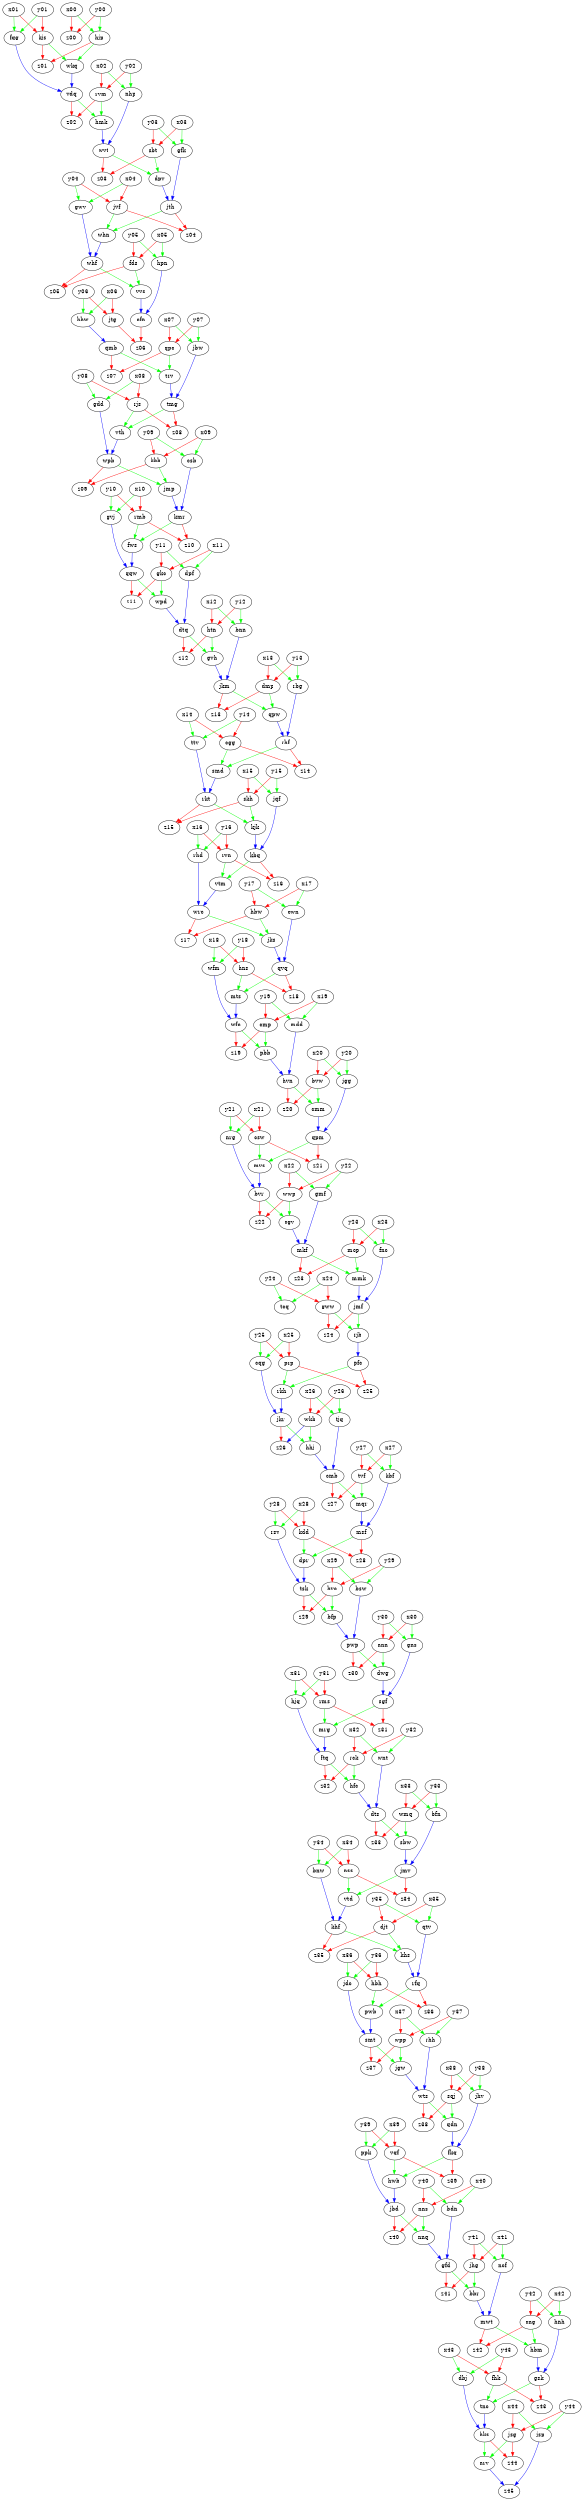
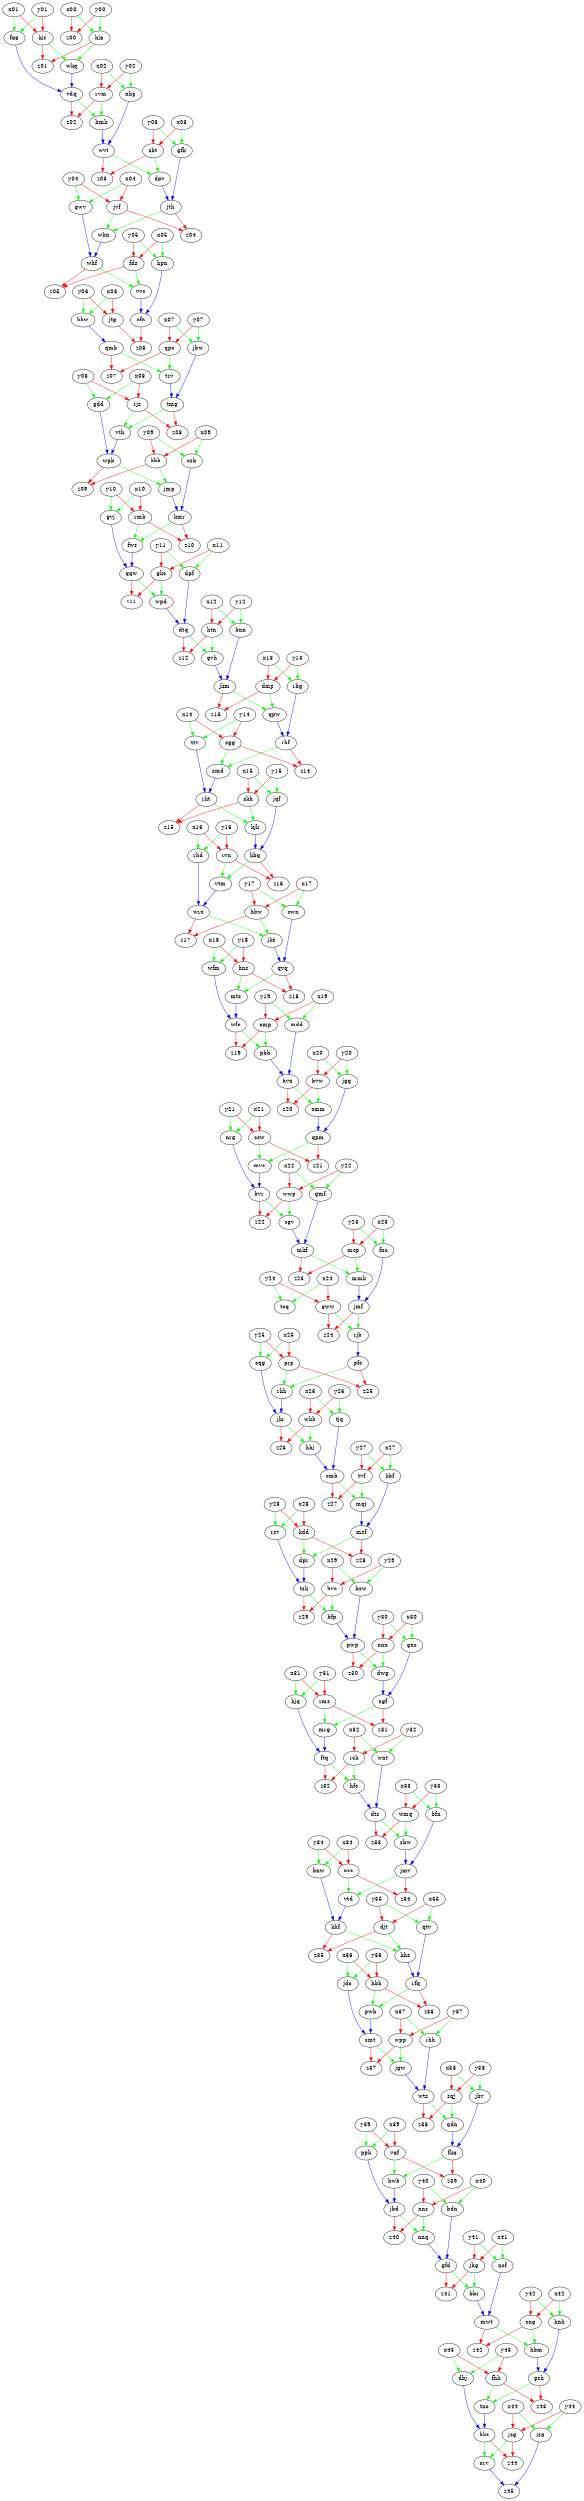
(297, 1432) -> (297, 1432)
